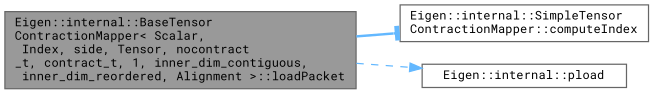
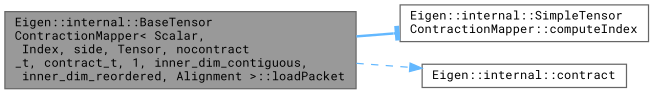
(524, 76) -> (524, 76)
